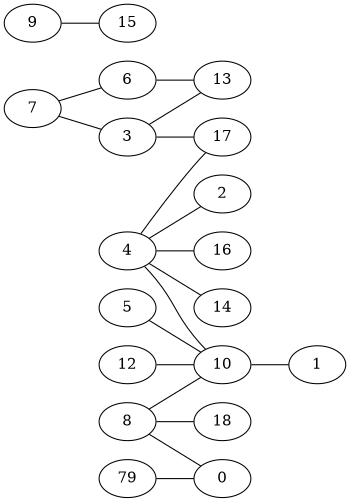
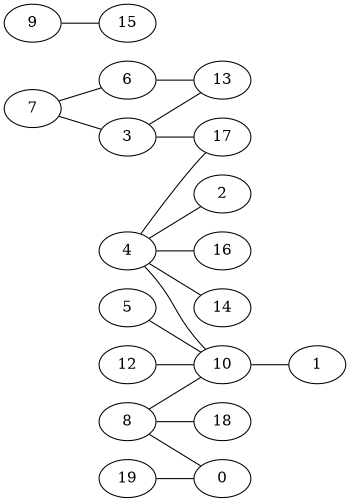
(128, 479) -> (128, 479)
